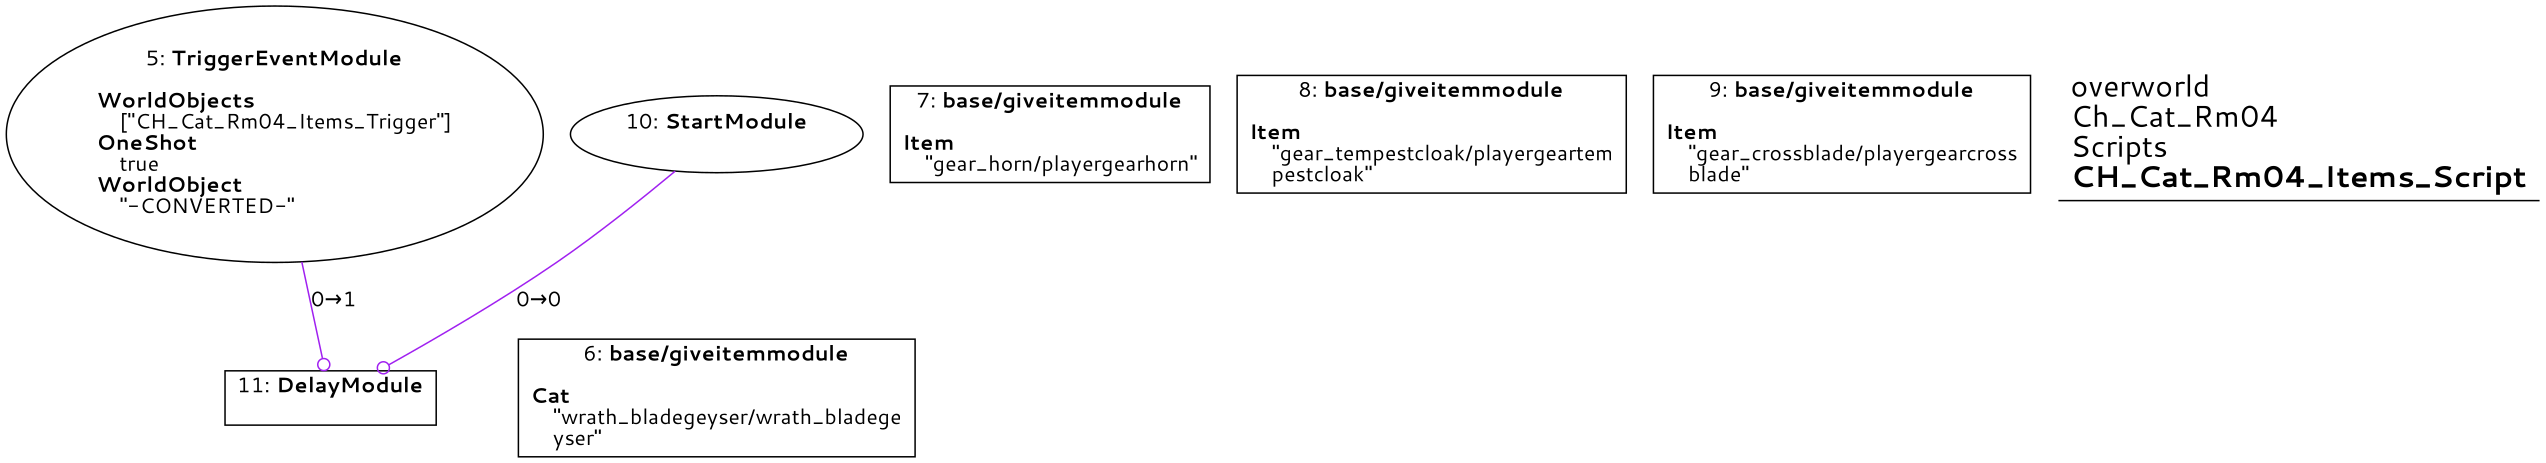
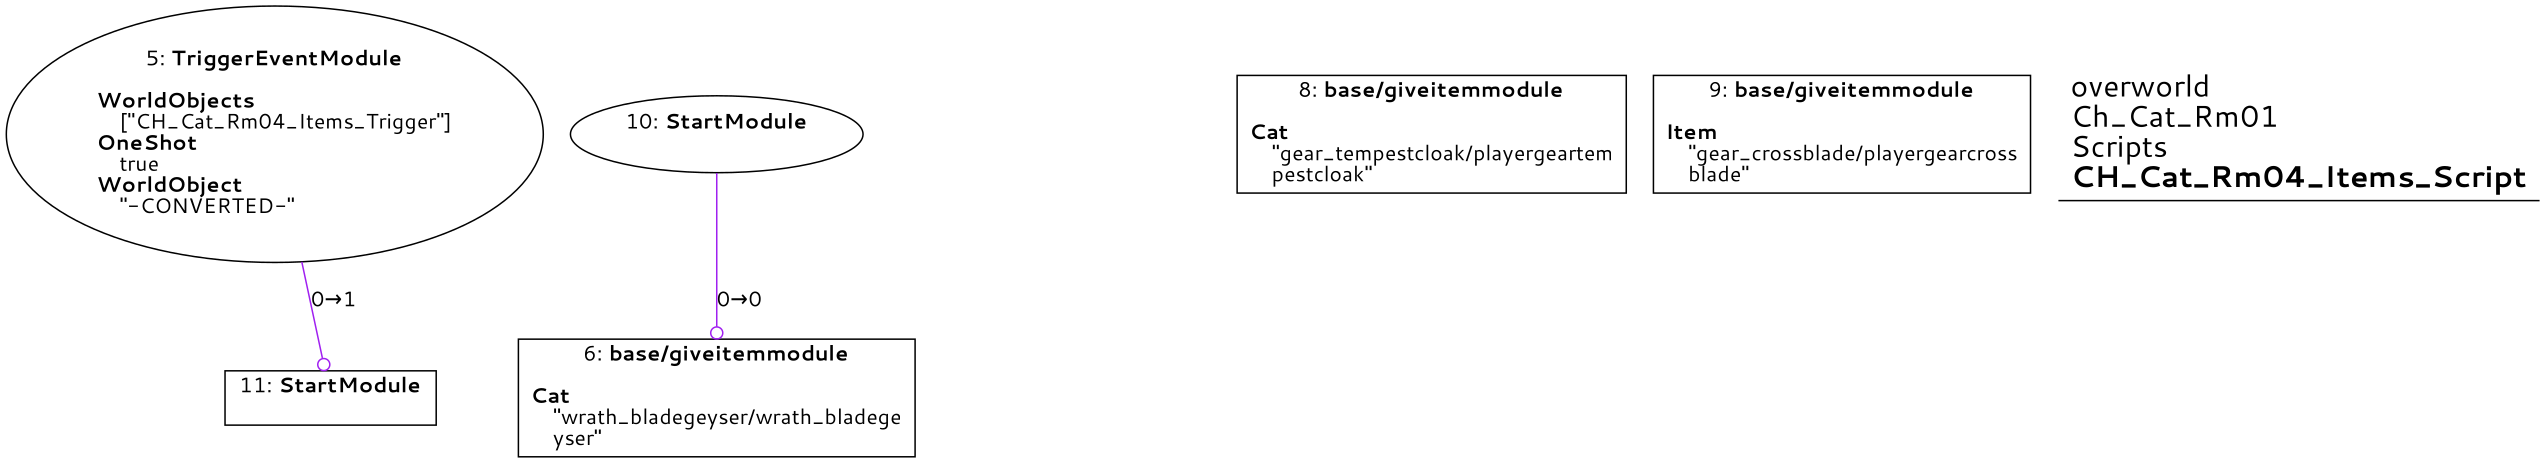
(2175, 118) -> (2175, 118)
(1276, 133) -> (1270, 133)
(1050, 134) -> none
(537, 275) -> (717, 250)
(350, 386) -> (350, 386)
